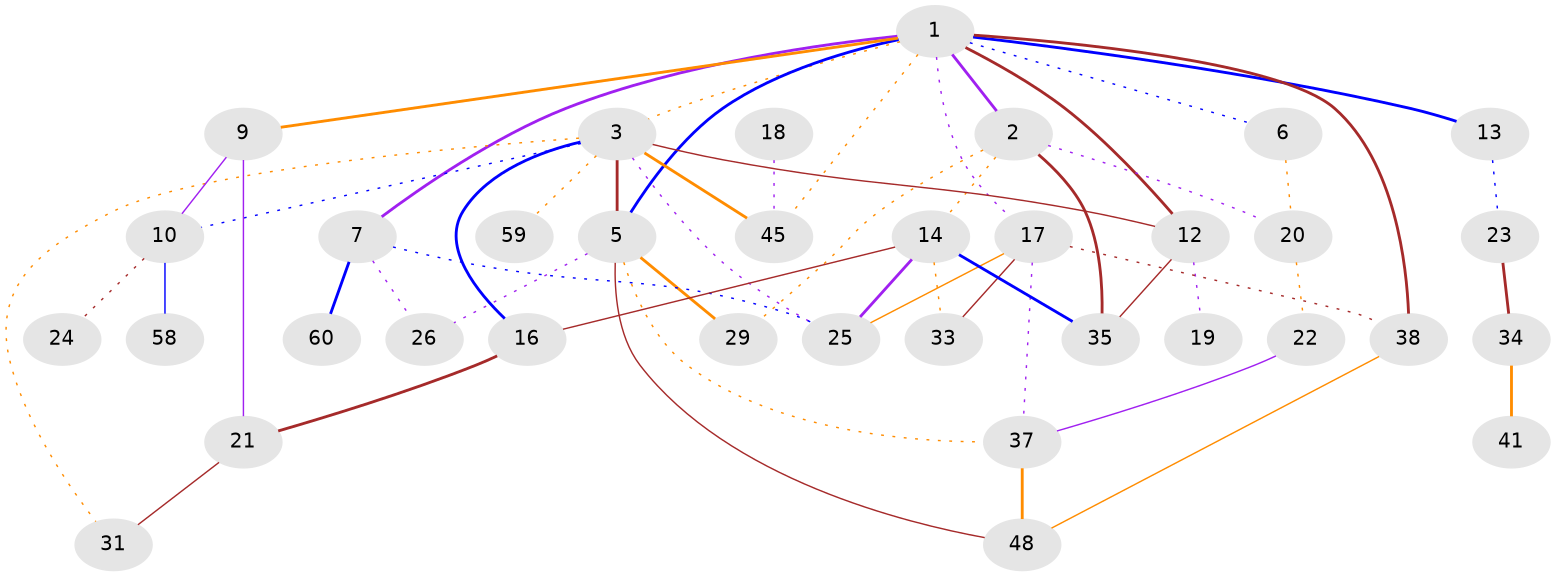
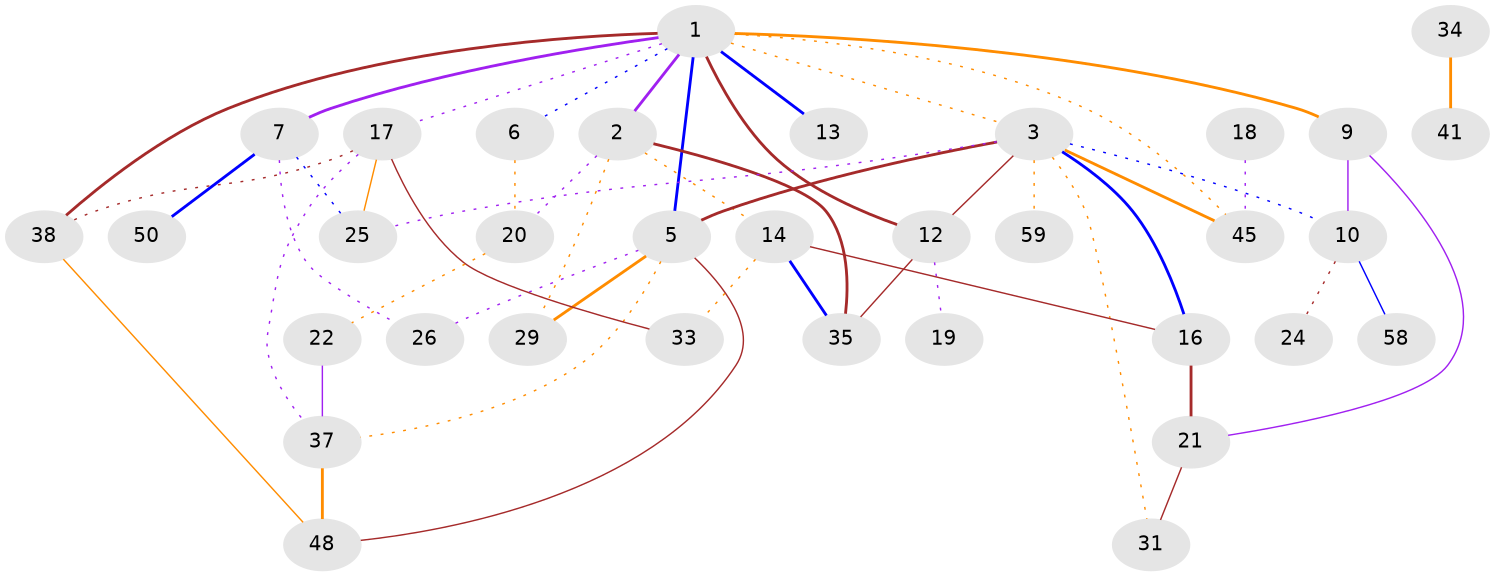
(1500, 237) -> none
(886, 288) -> none
(322, 339) -> (147, 237)
